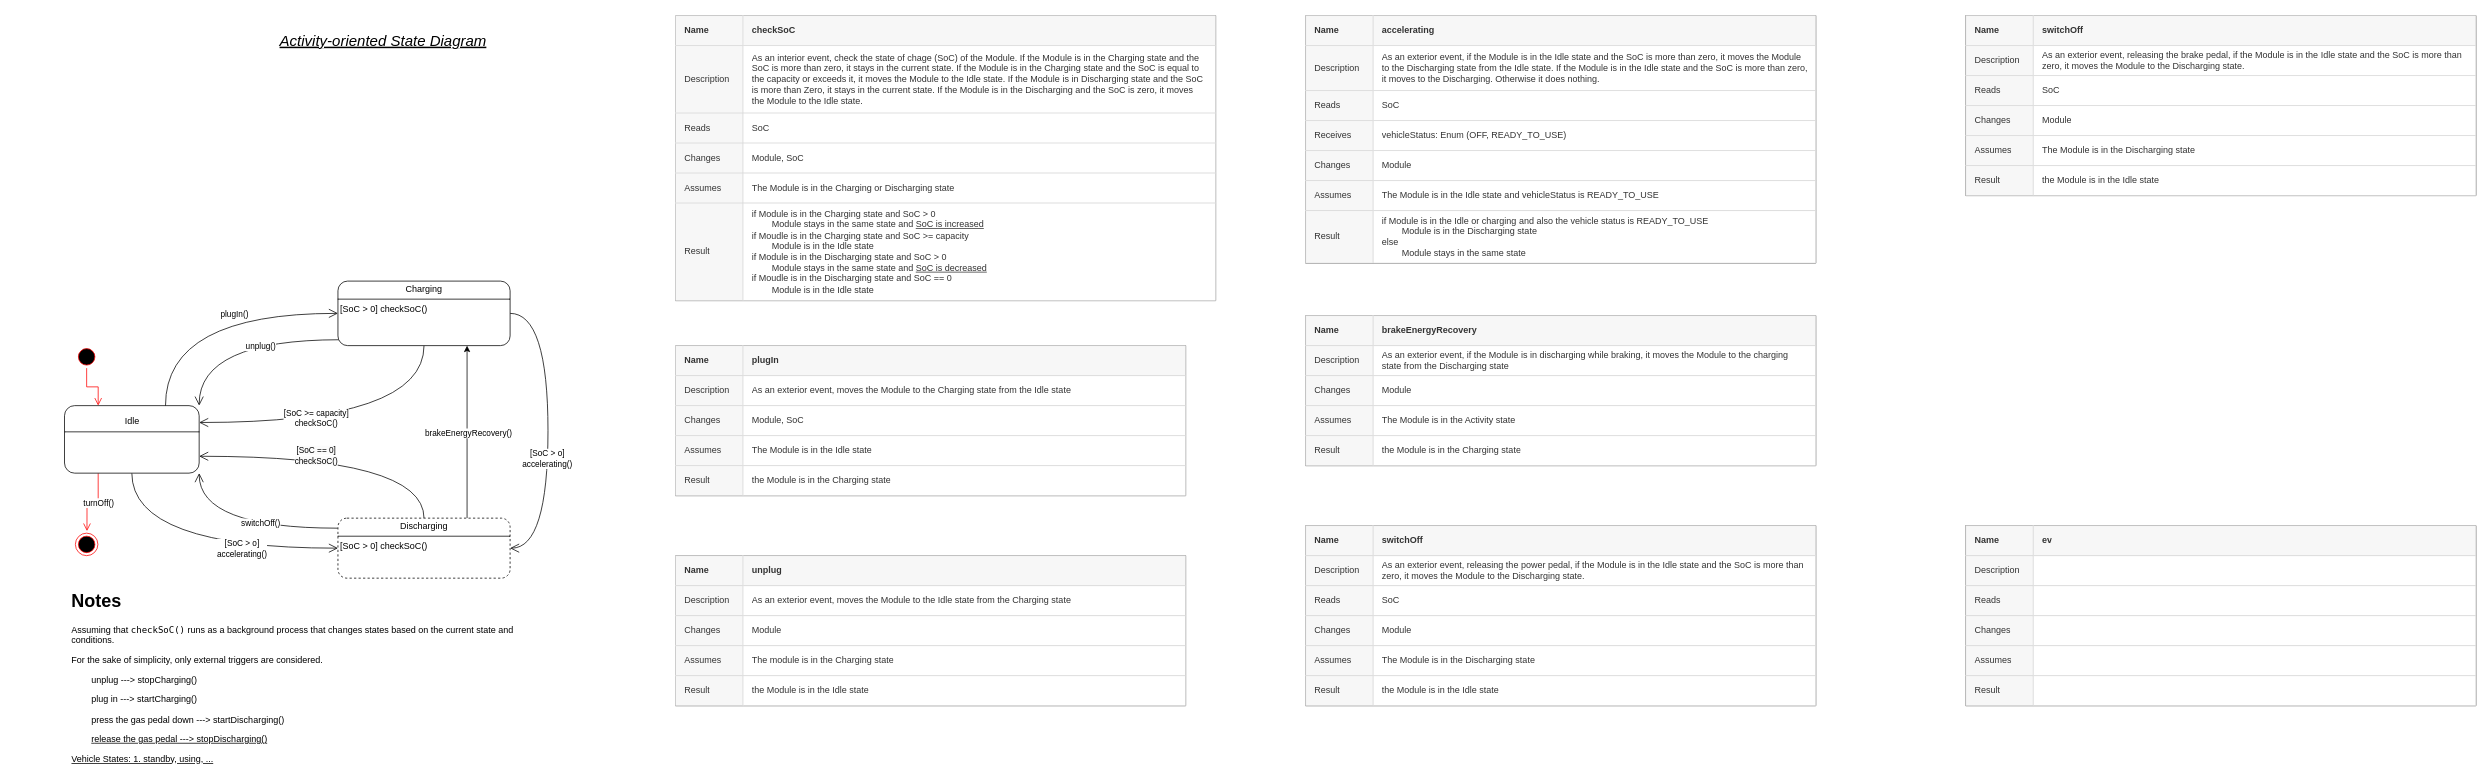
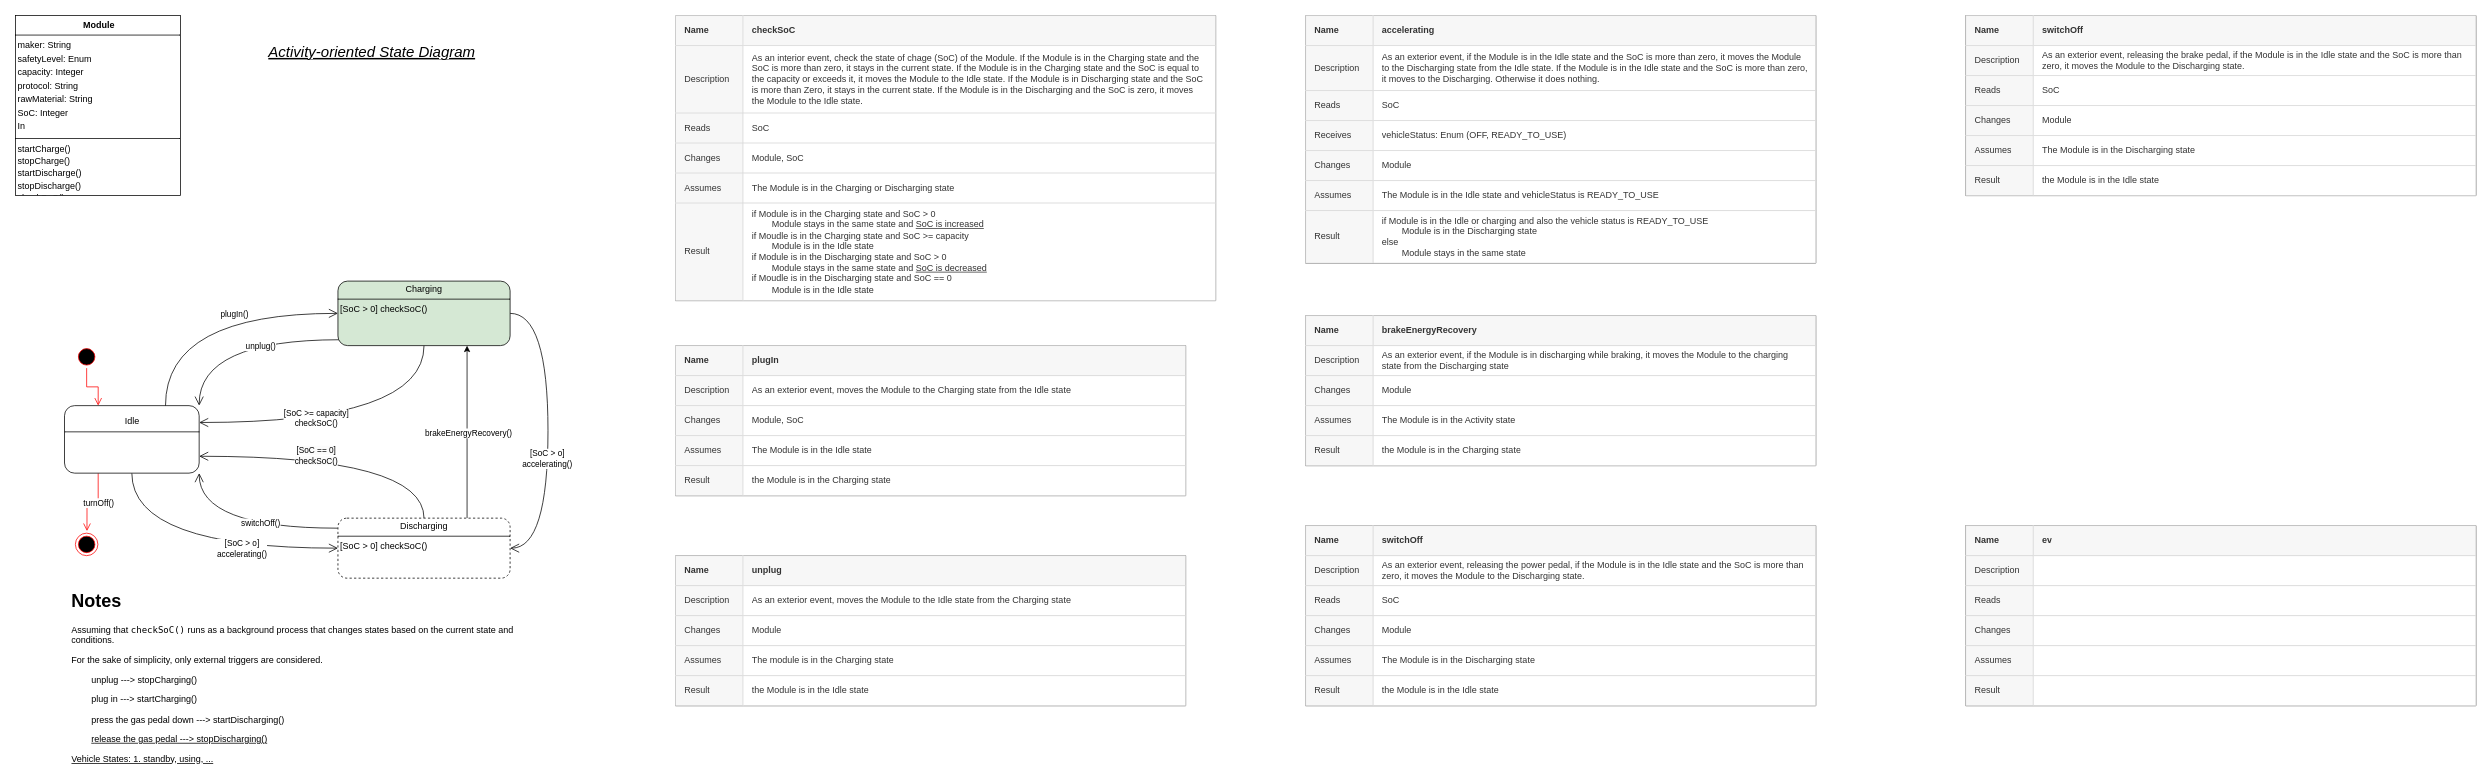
(383, 40) -> (372, 51)
none -> (98, 105)
(424, 313) -> (424, 313)
